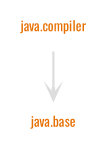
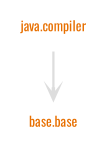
(53, 123) -> (53, 123)
